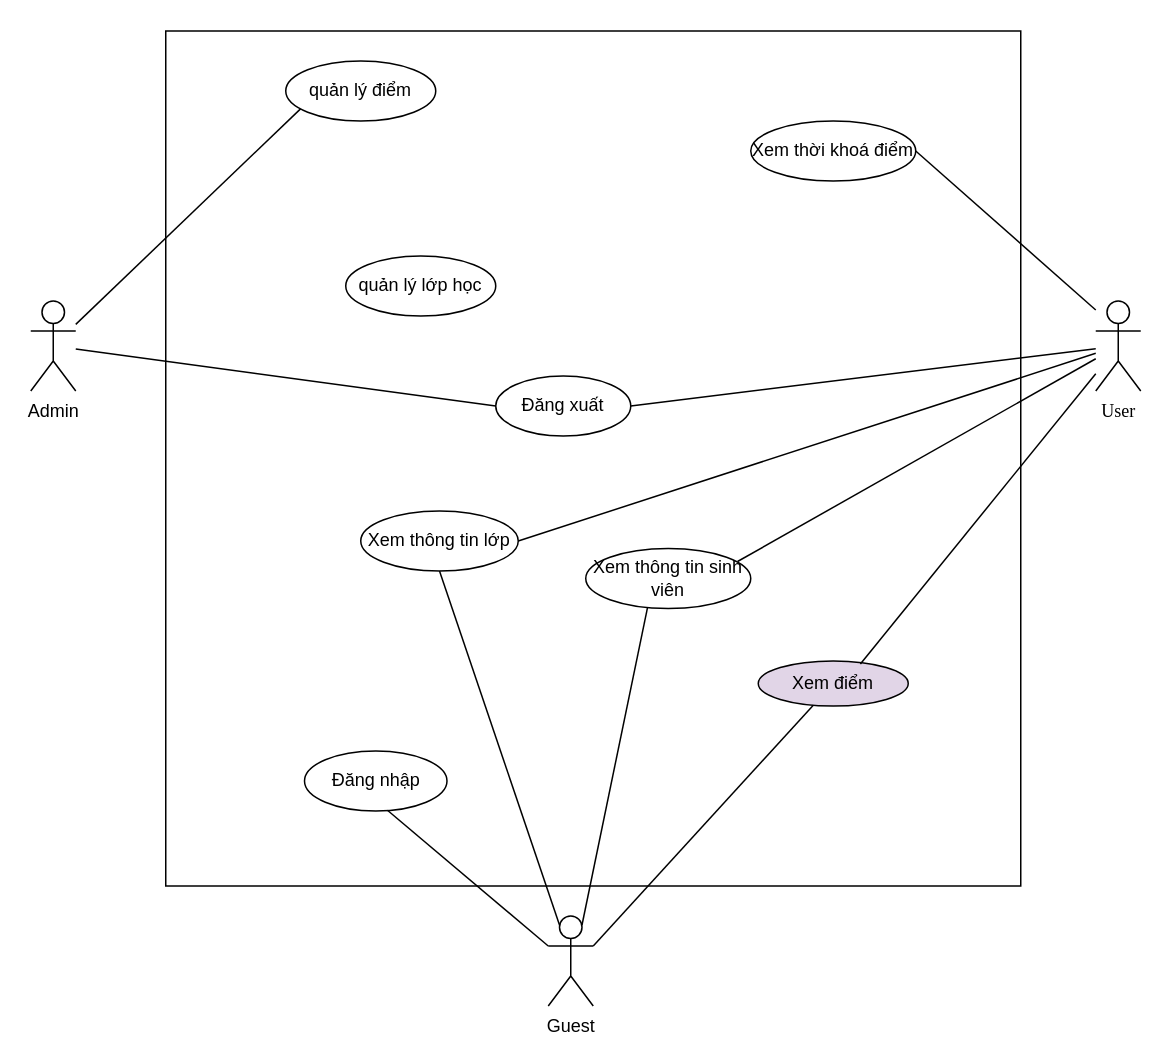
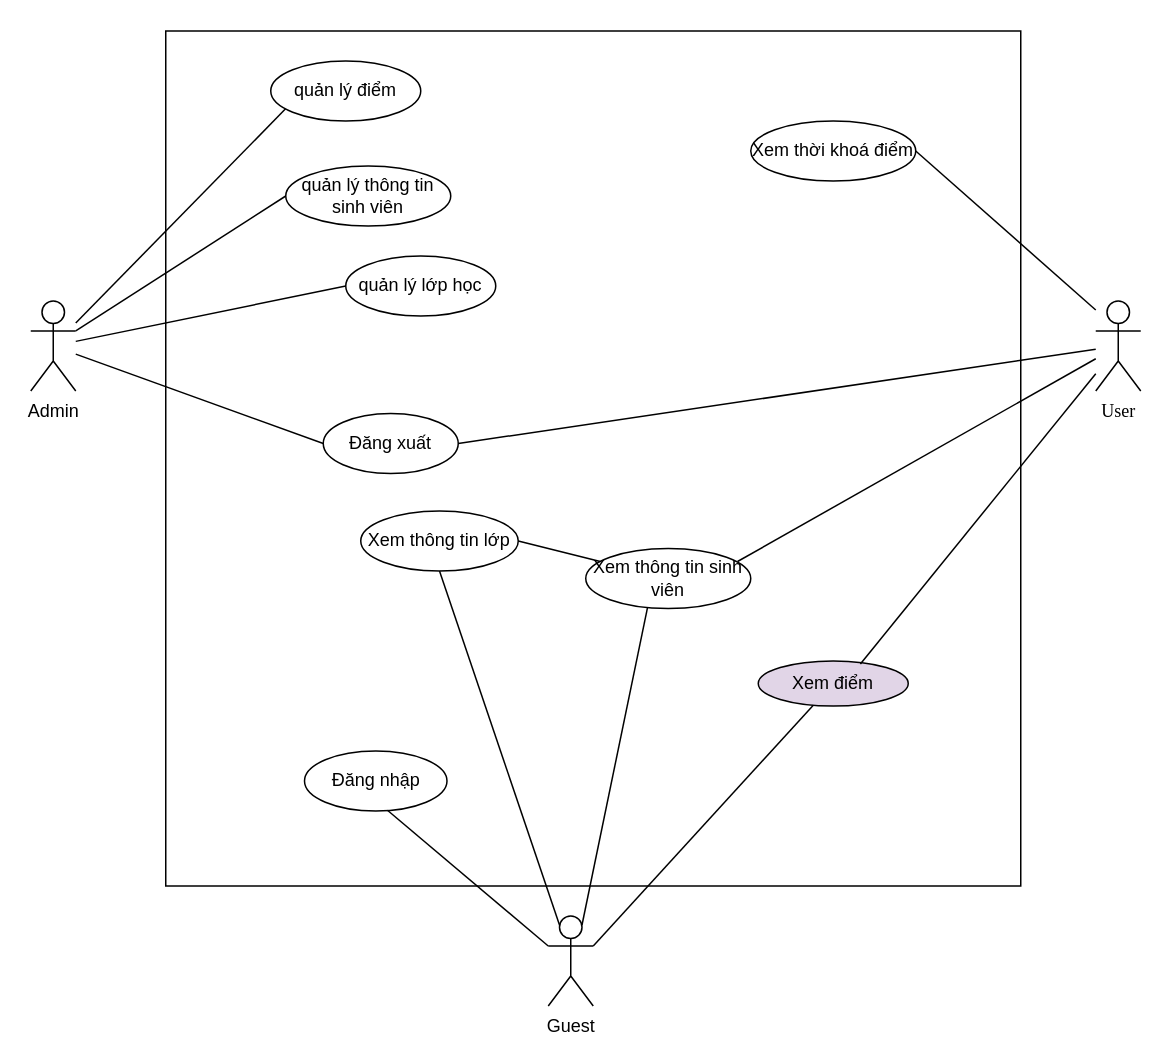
(361, 91) -> (346, 91)
none -> (368, 196)
none -> (181, 263)
none -> (210, 314)
(563, 406) -> (391, 443)
(807, 447) -> (559, 551)
